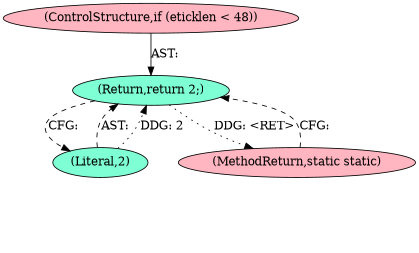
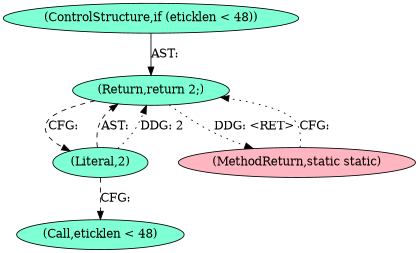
(151, 18) -> (151, 18)
(277, 110) -> (277, 110)
none -> (100, 235)
